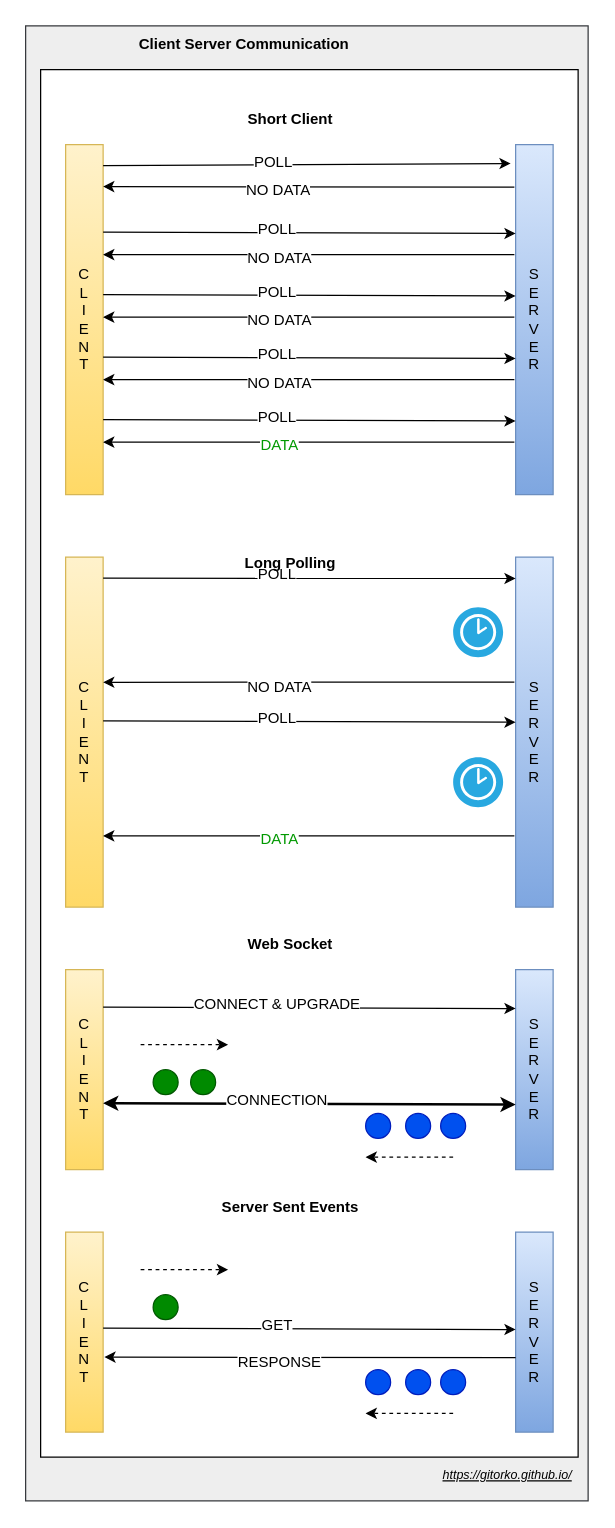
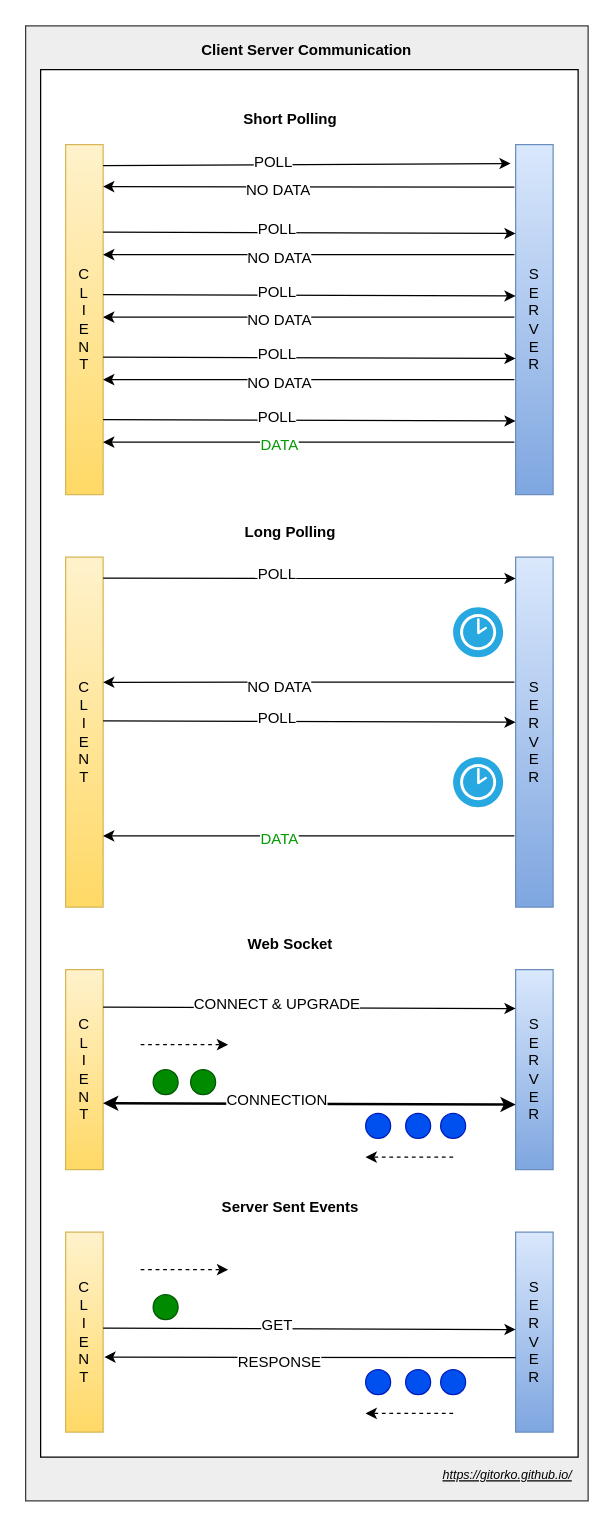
(244, 44) -> (307, 51)
(291, 119) -> (291, 119)
(291, 563) -> (291, 532)
